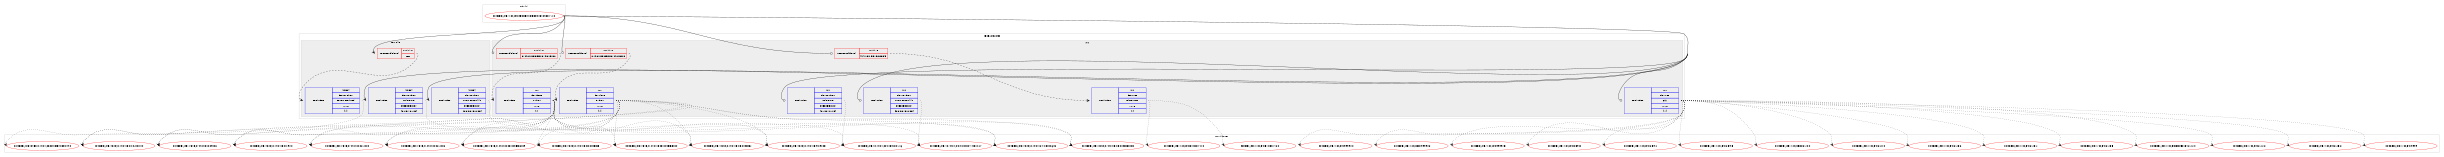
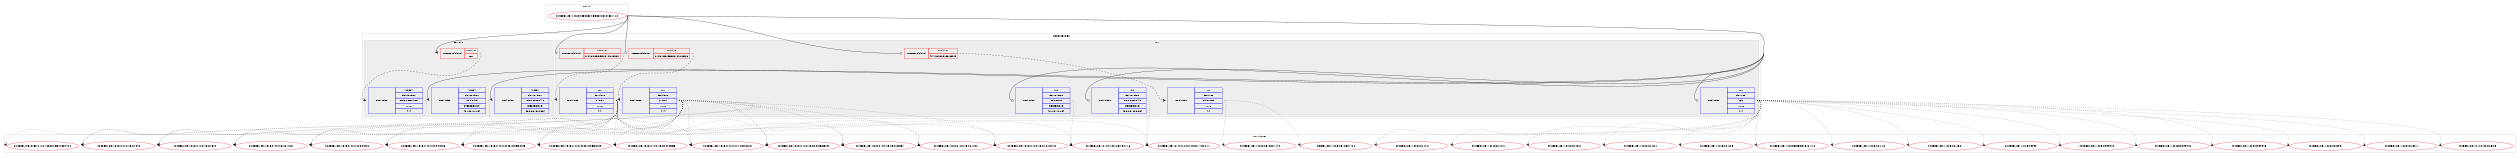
none -> (195, 146)
(1717, 146) -> (2477, 146)
(1793, 146) -> (1412, 146)
